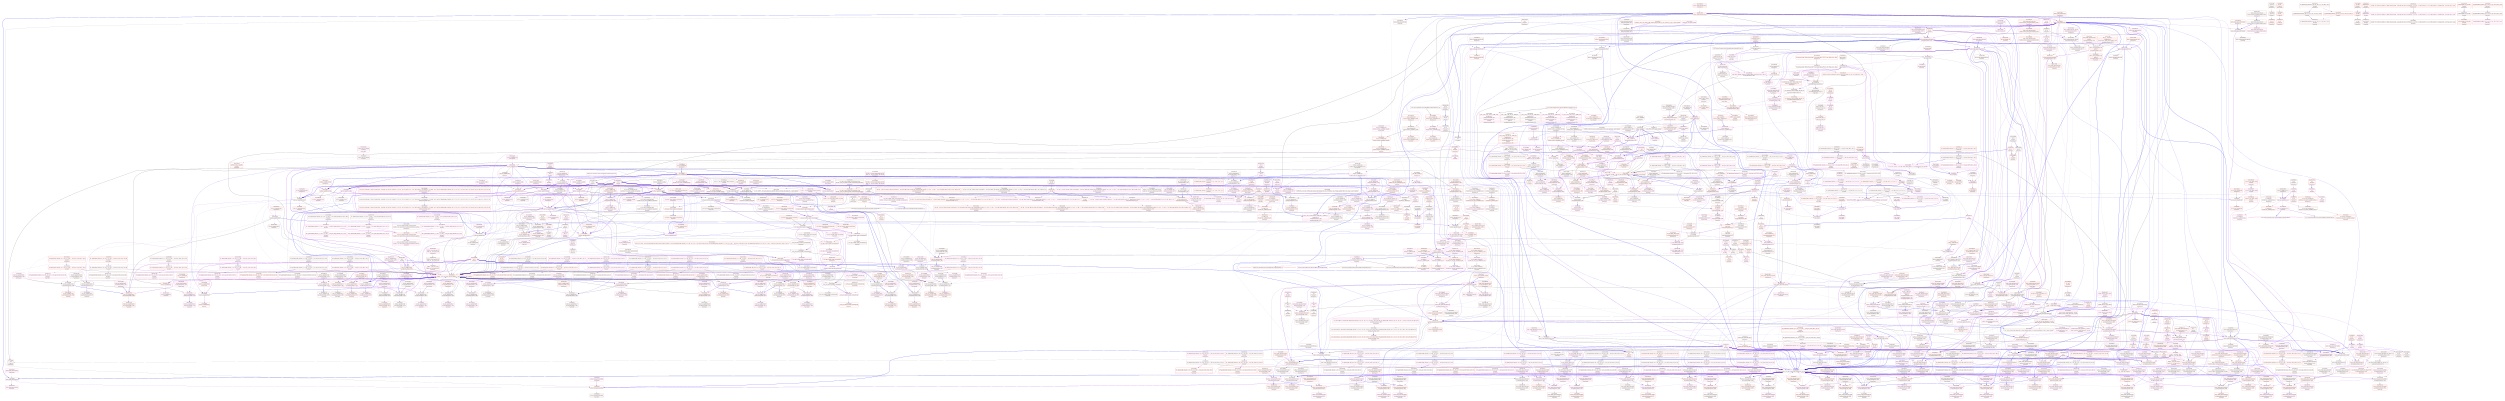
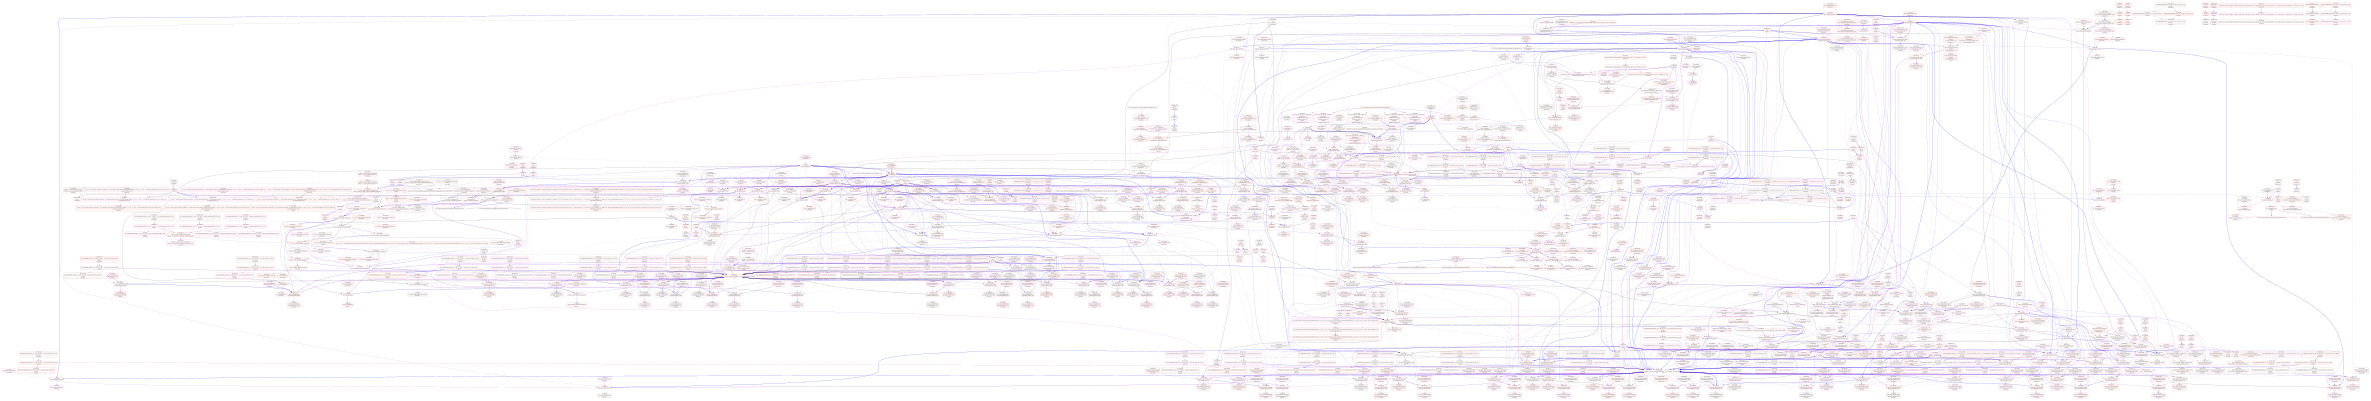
(406, 226) -> none
